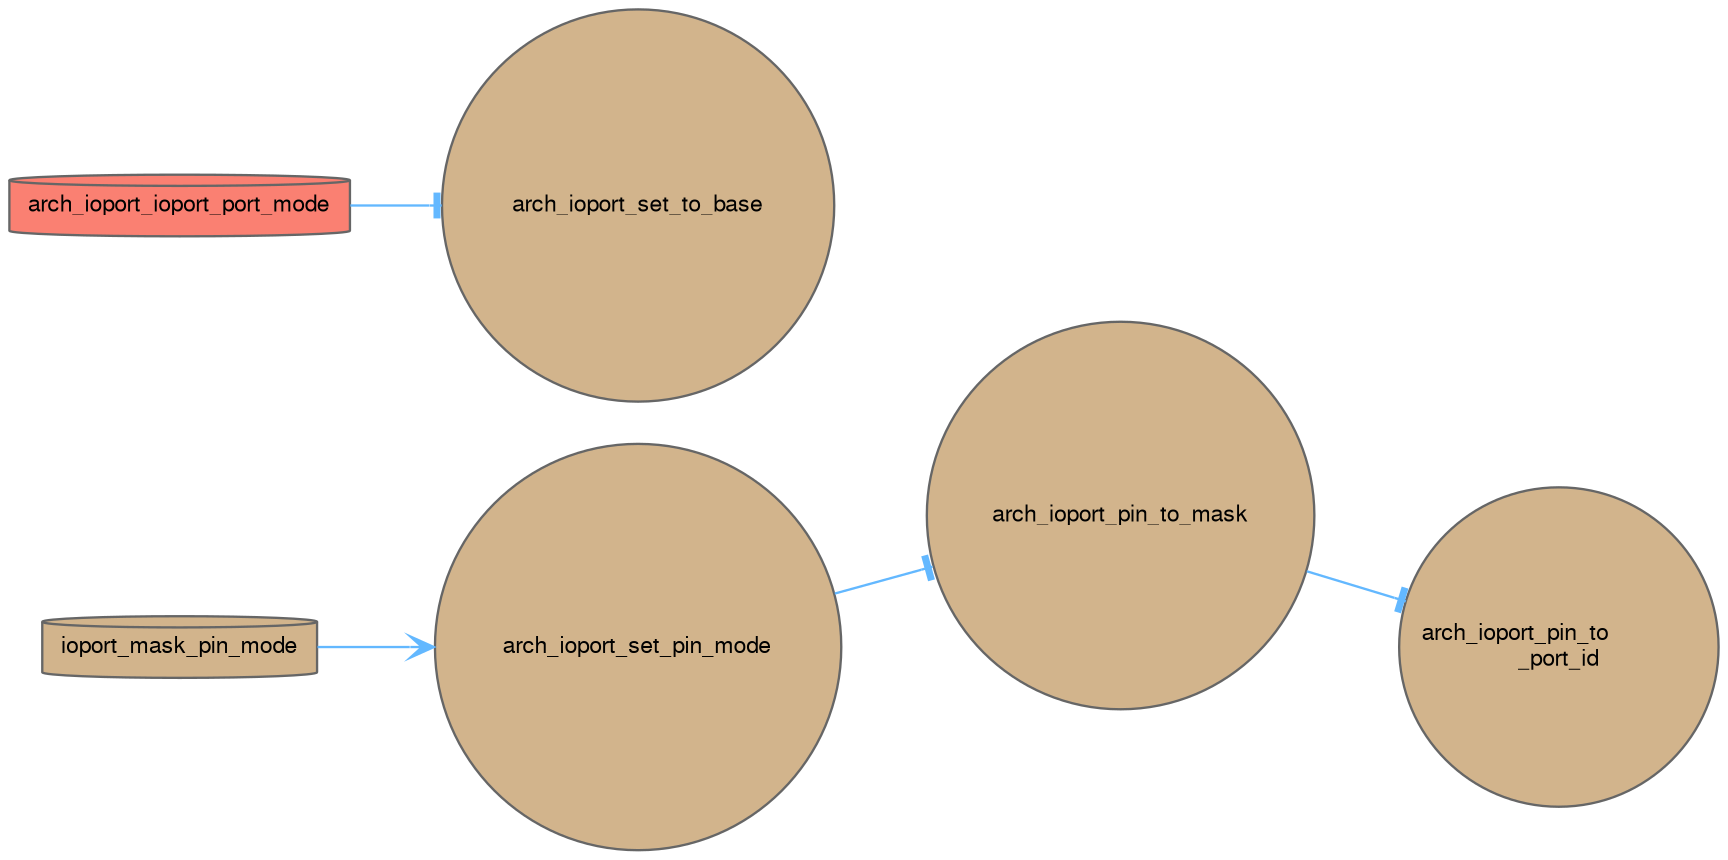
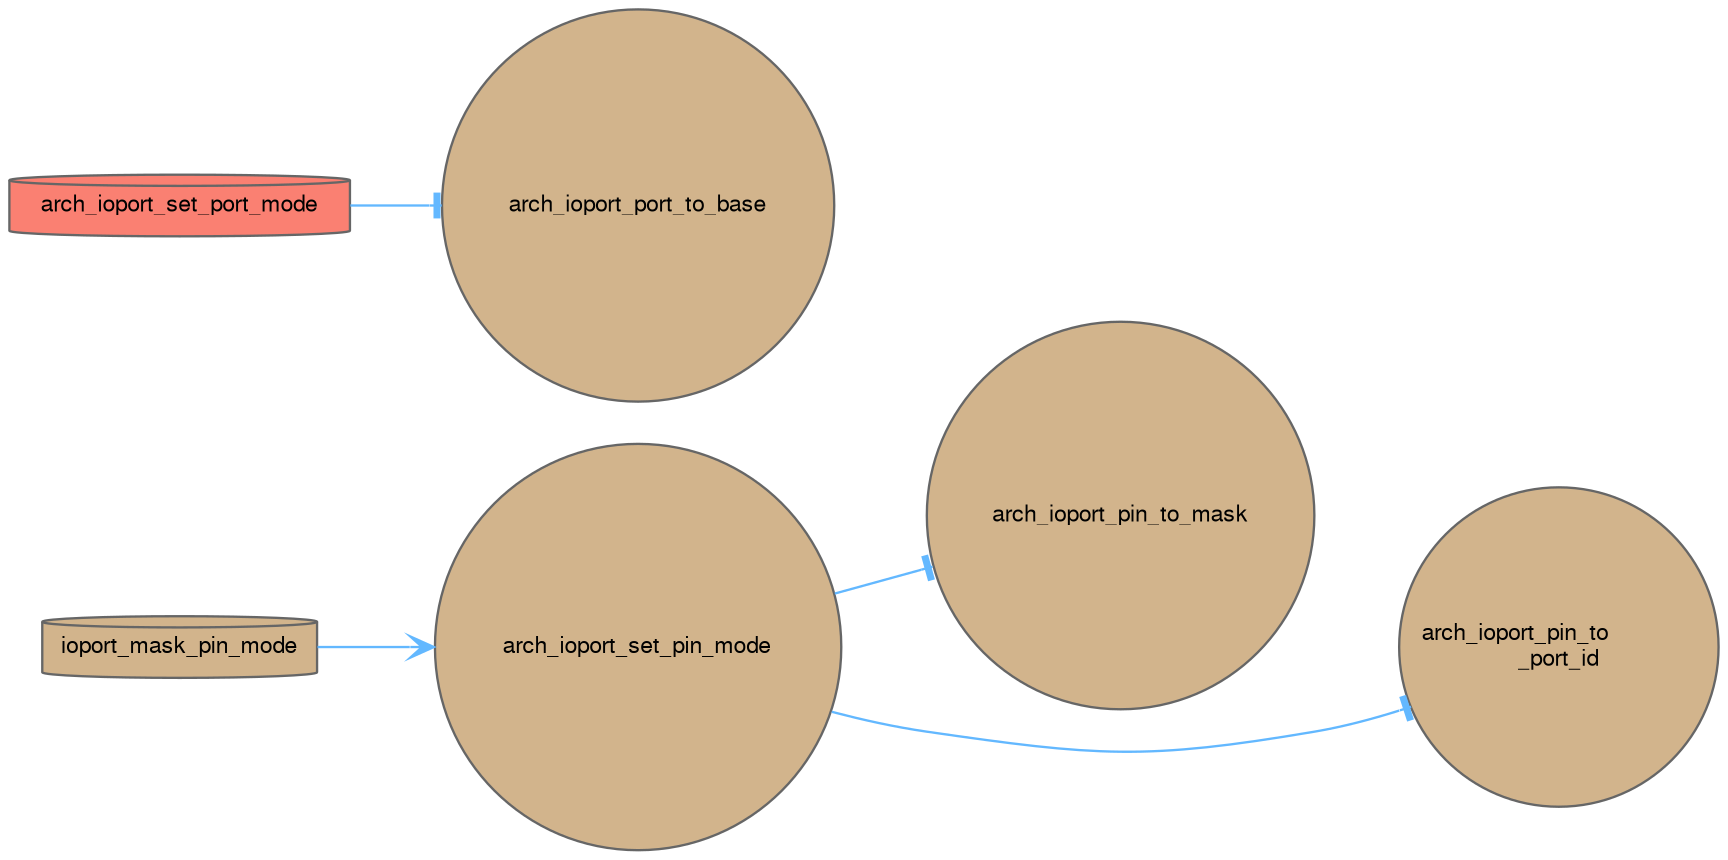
(180, 206) -> (180, 206)
(638, 206) -> (638, 206)
(1351, 585) -> (1116, 752)
